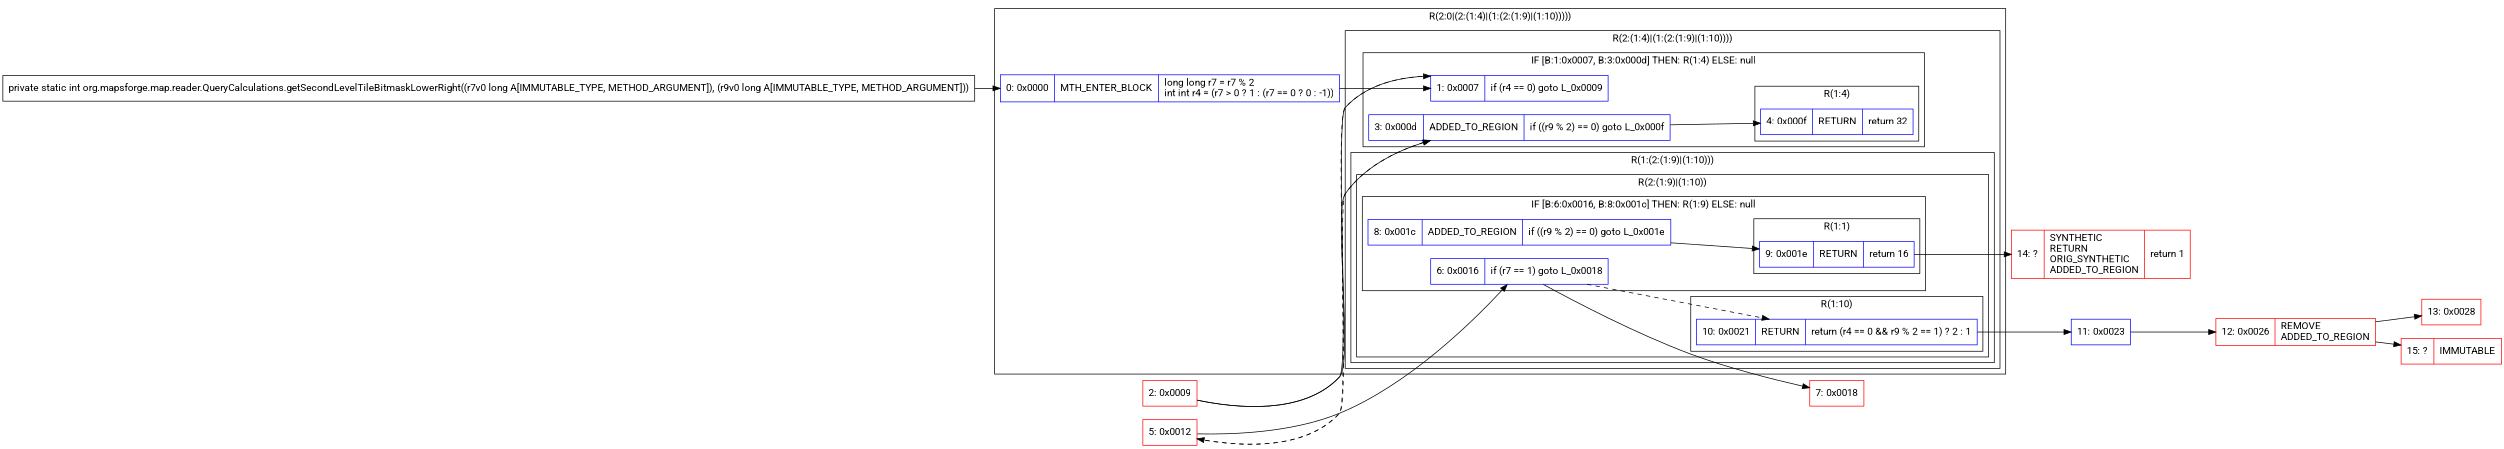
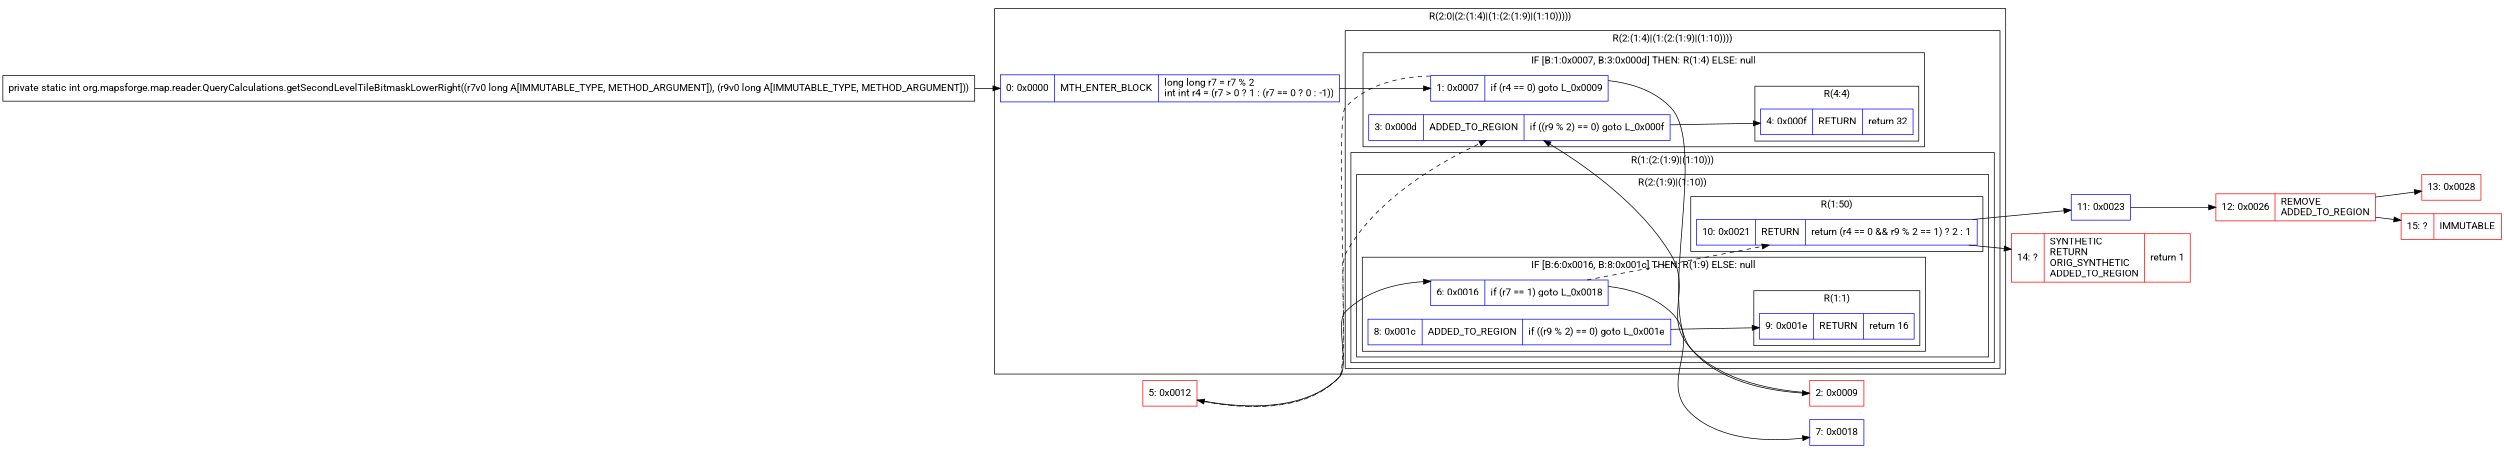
(1837, 94) -> (1837, 94)
(1959, 254) -> (1978, 246)
(1343, 274) -> (1681, 244)
(1837, 305) -> (1837, 205)
(1837, 393) -> (1837, 432)
